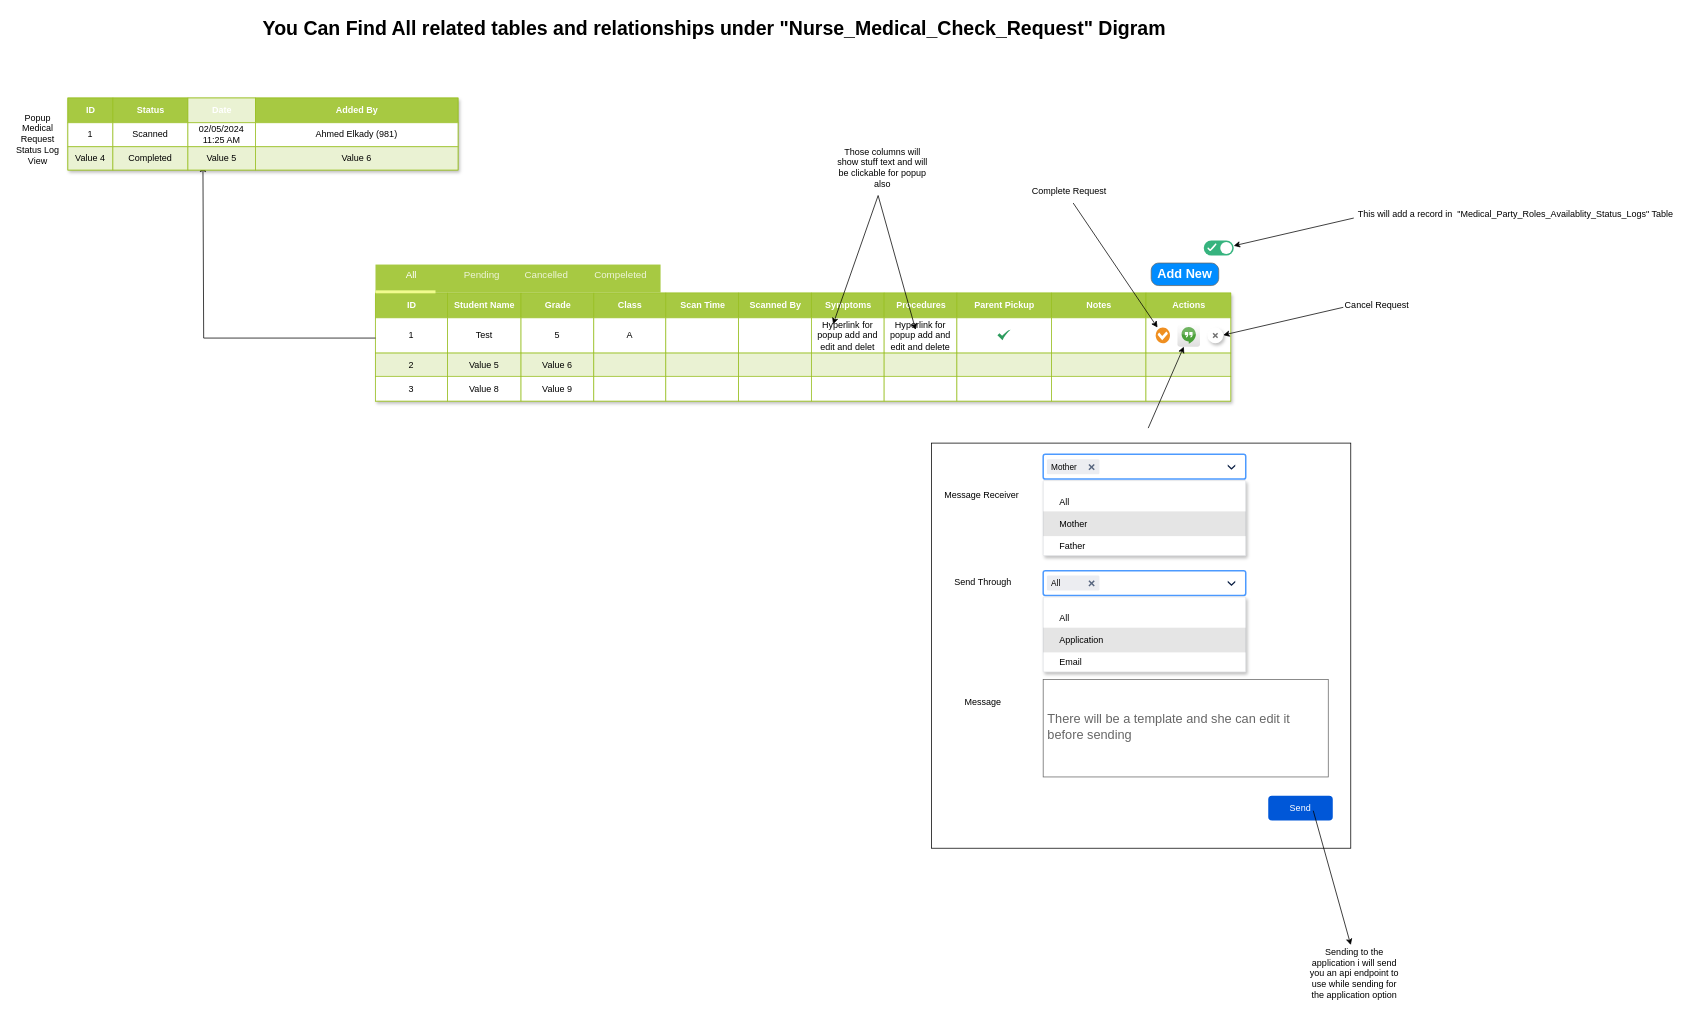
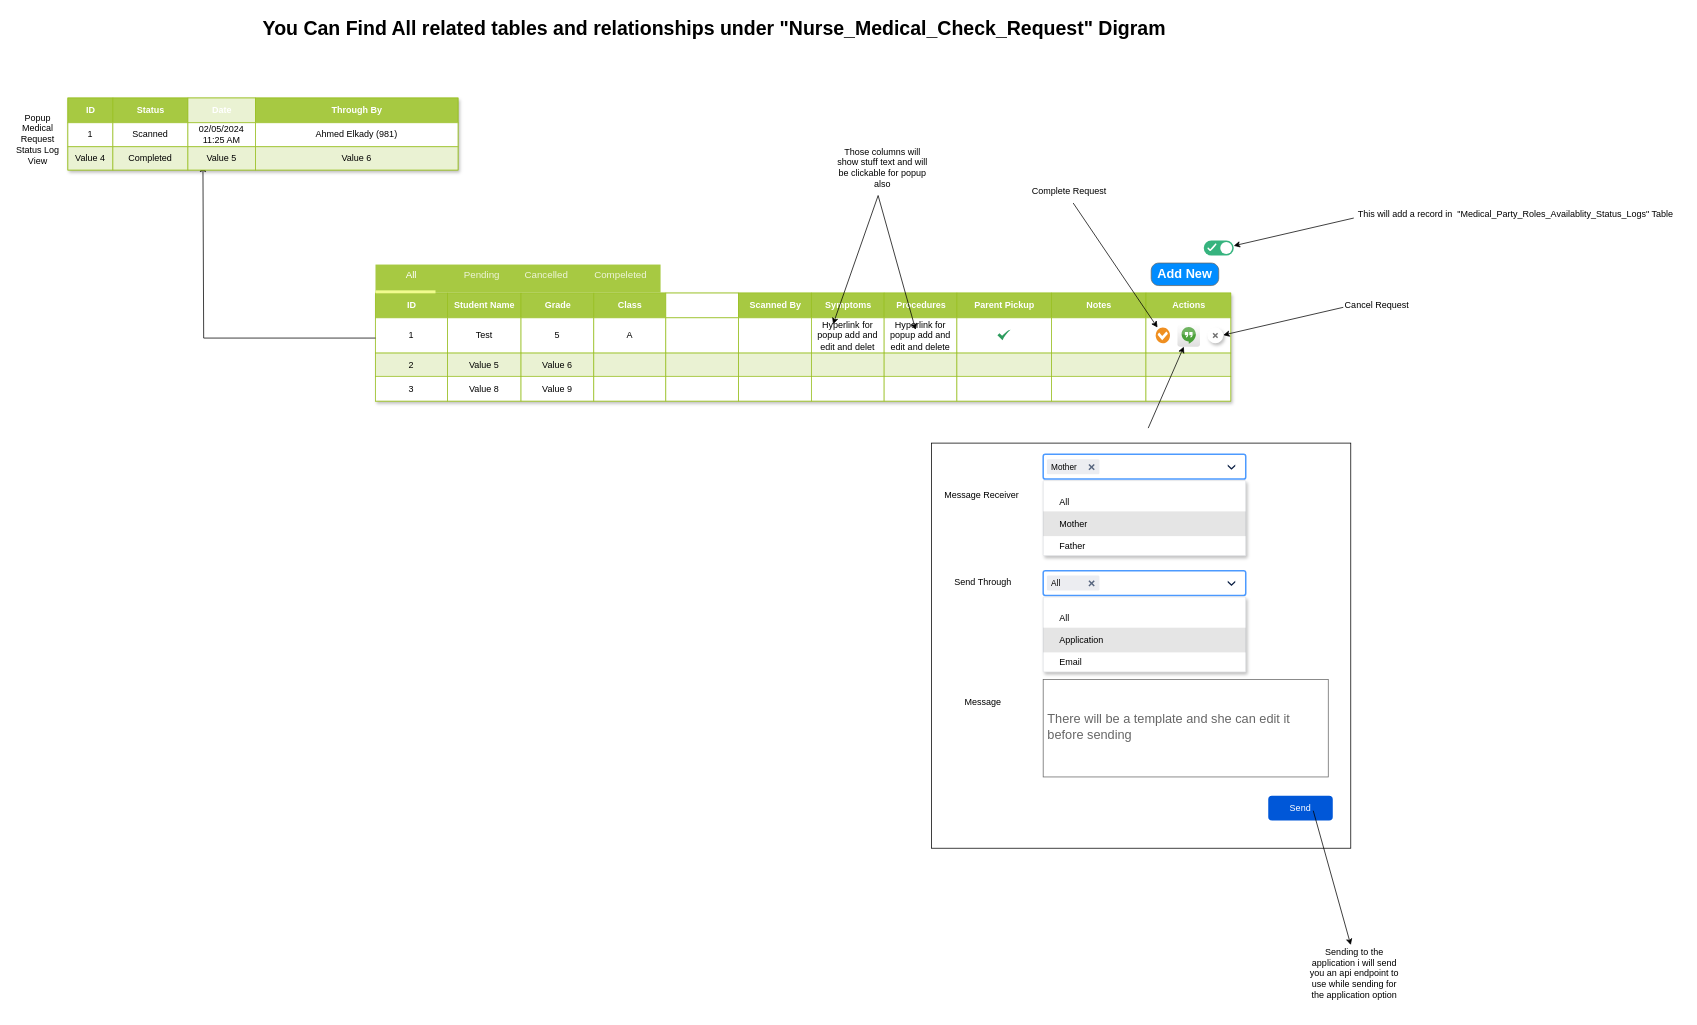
(357, 111) -> (357, 111)
(702, 305) -> (702, 305)
